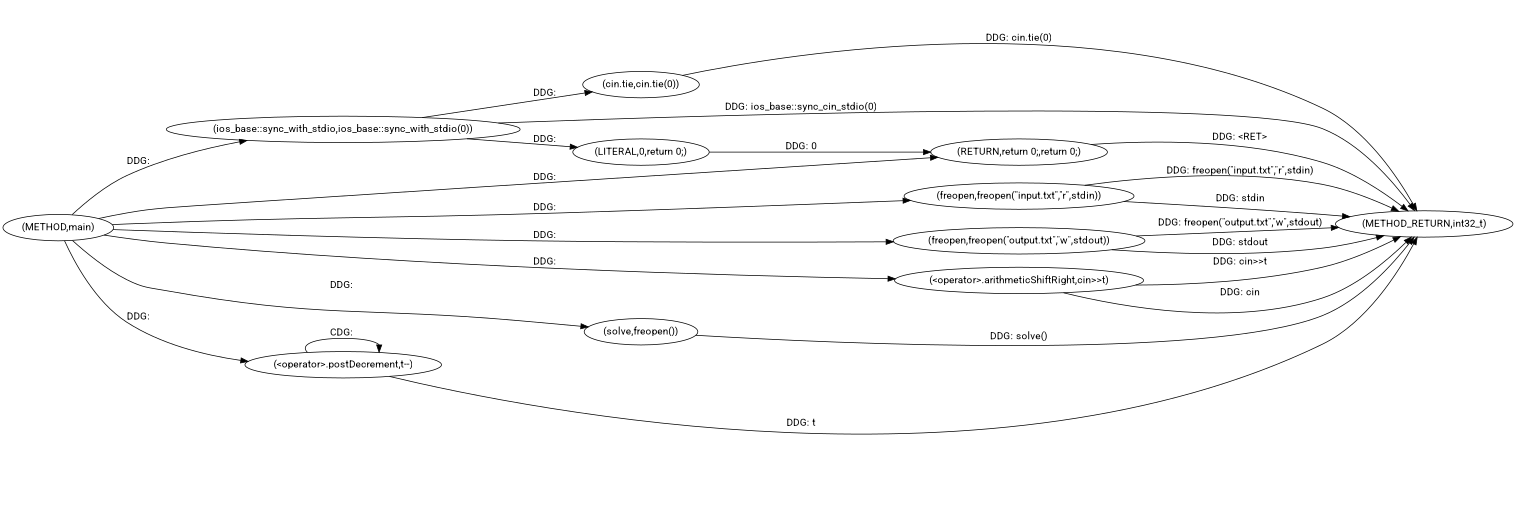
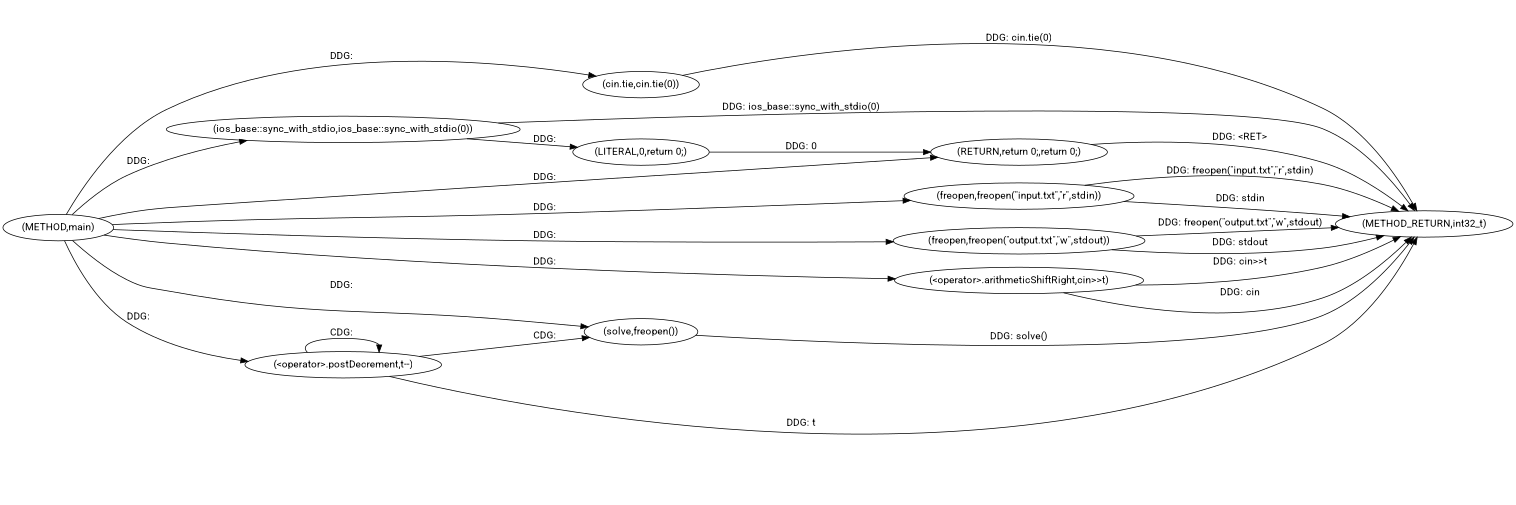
(503, 105) -> (302, 70)
(801, 107) -> (801, 107)
none -> (501, 347)
